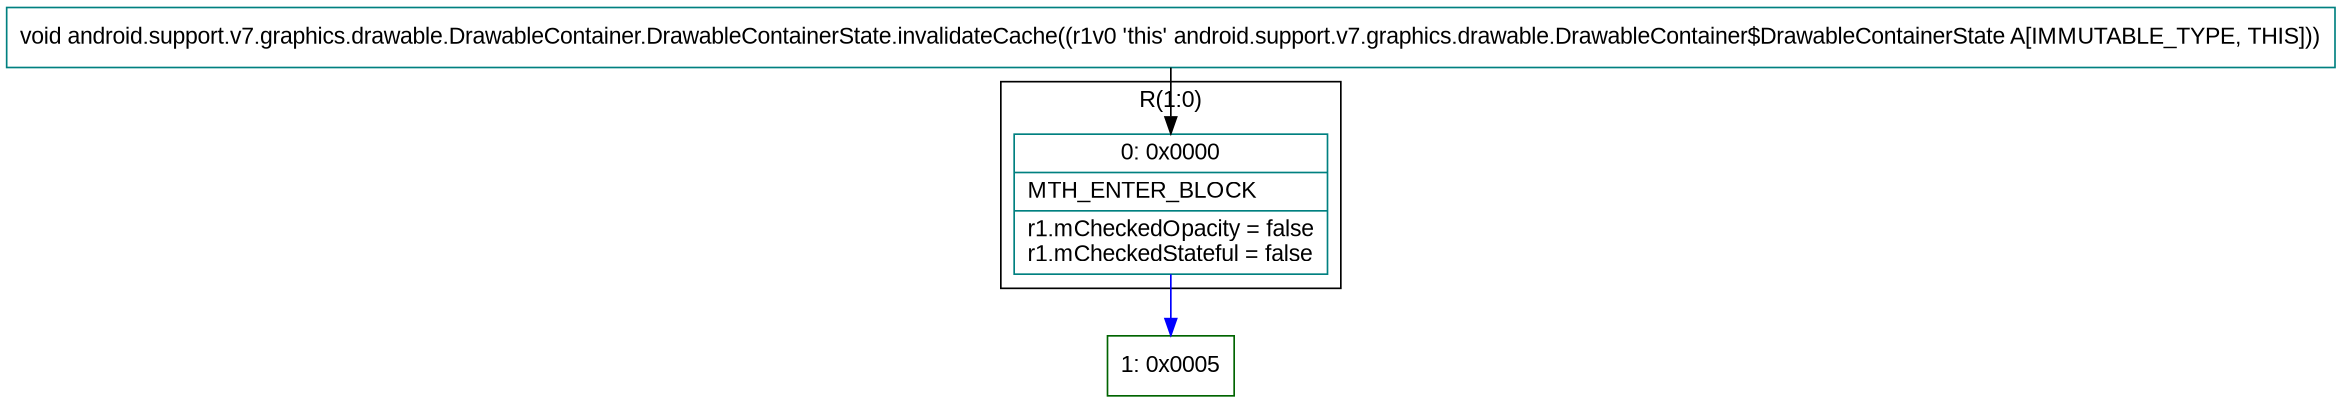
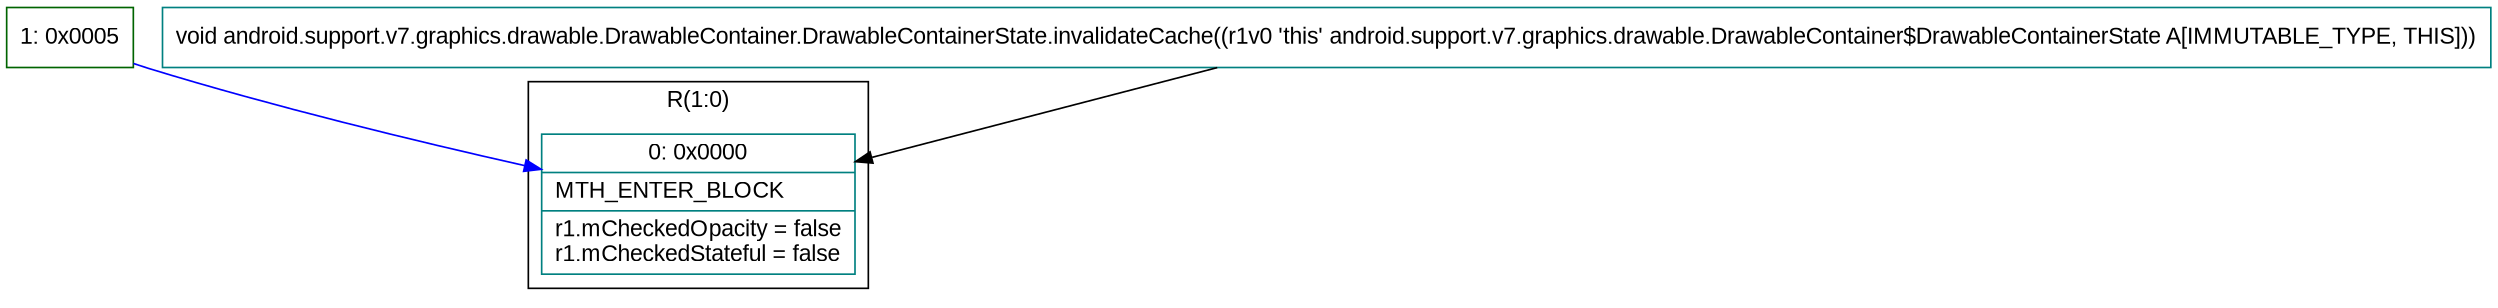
(1171, 299) -> (328, 118)
